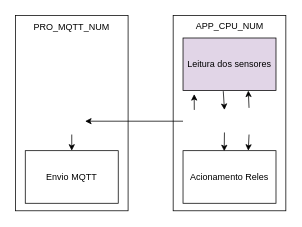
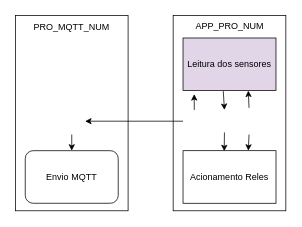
(230, 27) -> (230, 27)
(72, 177) -> (72, 177)
